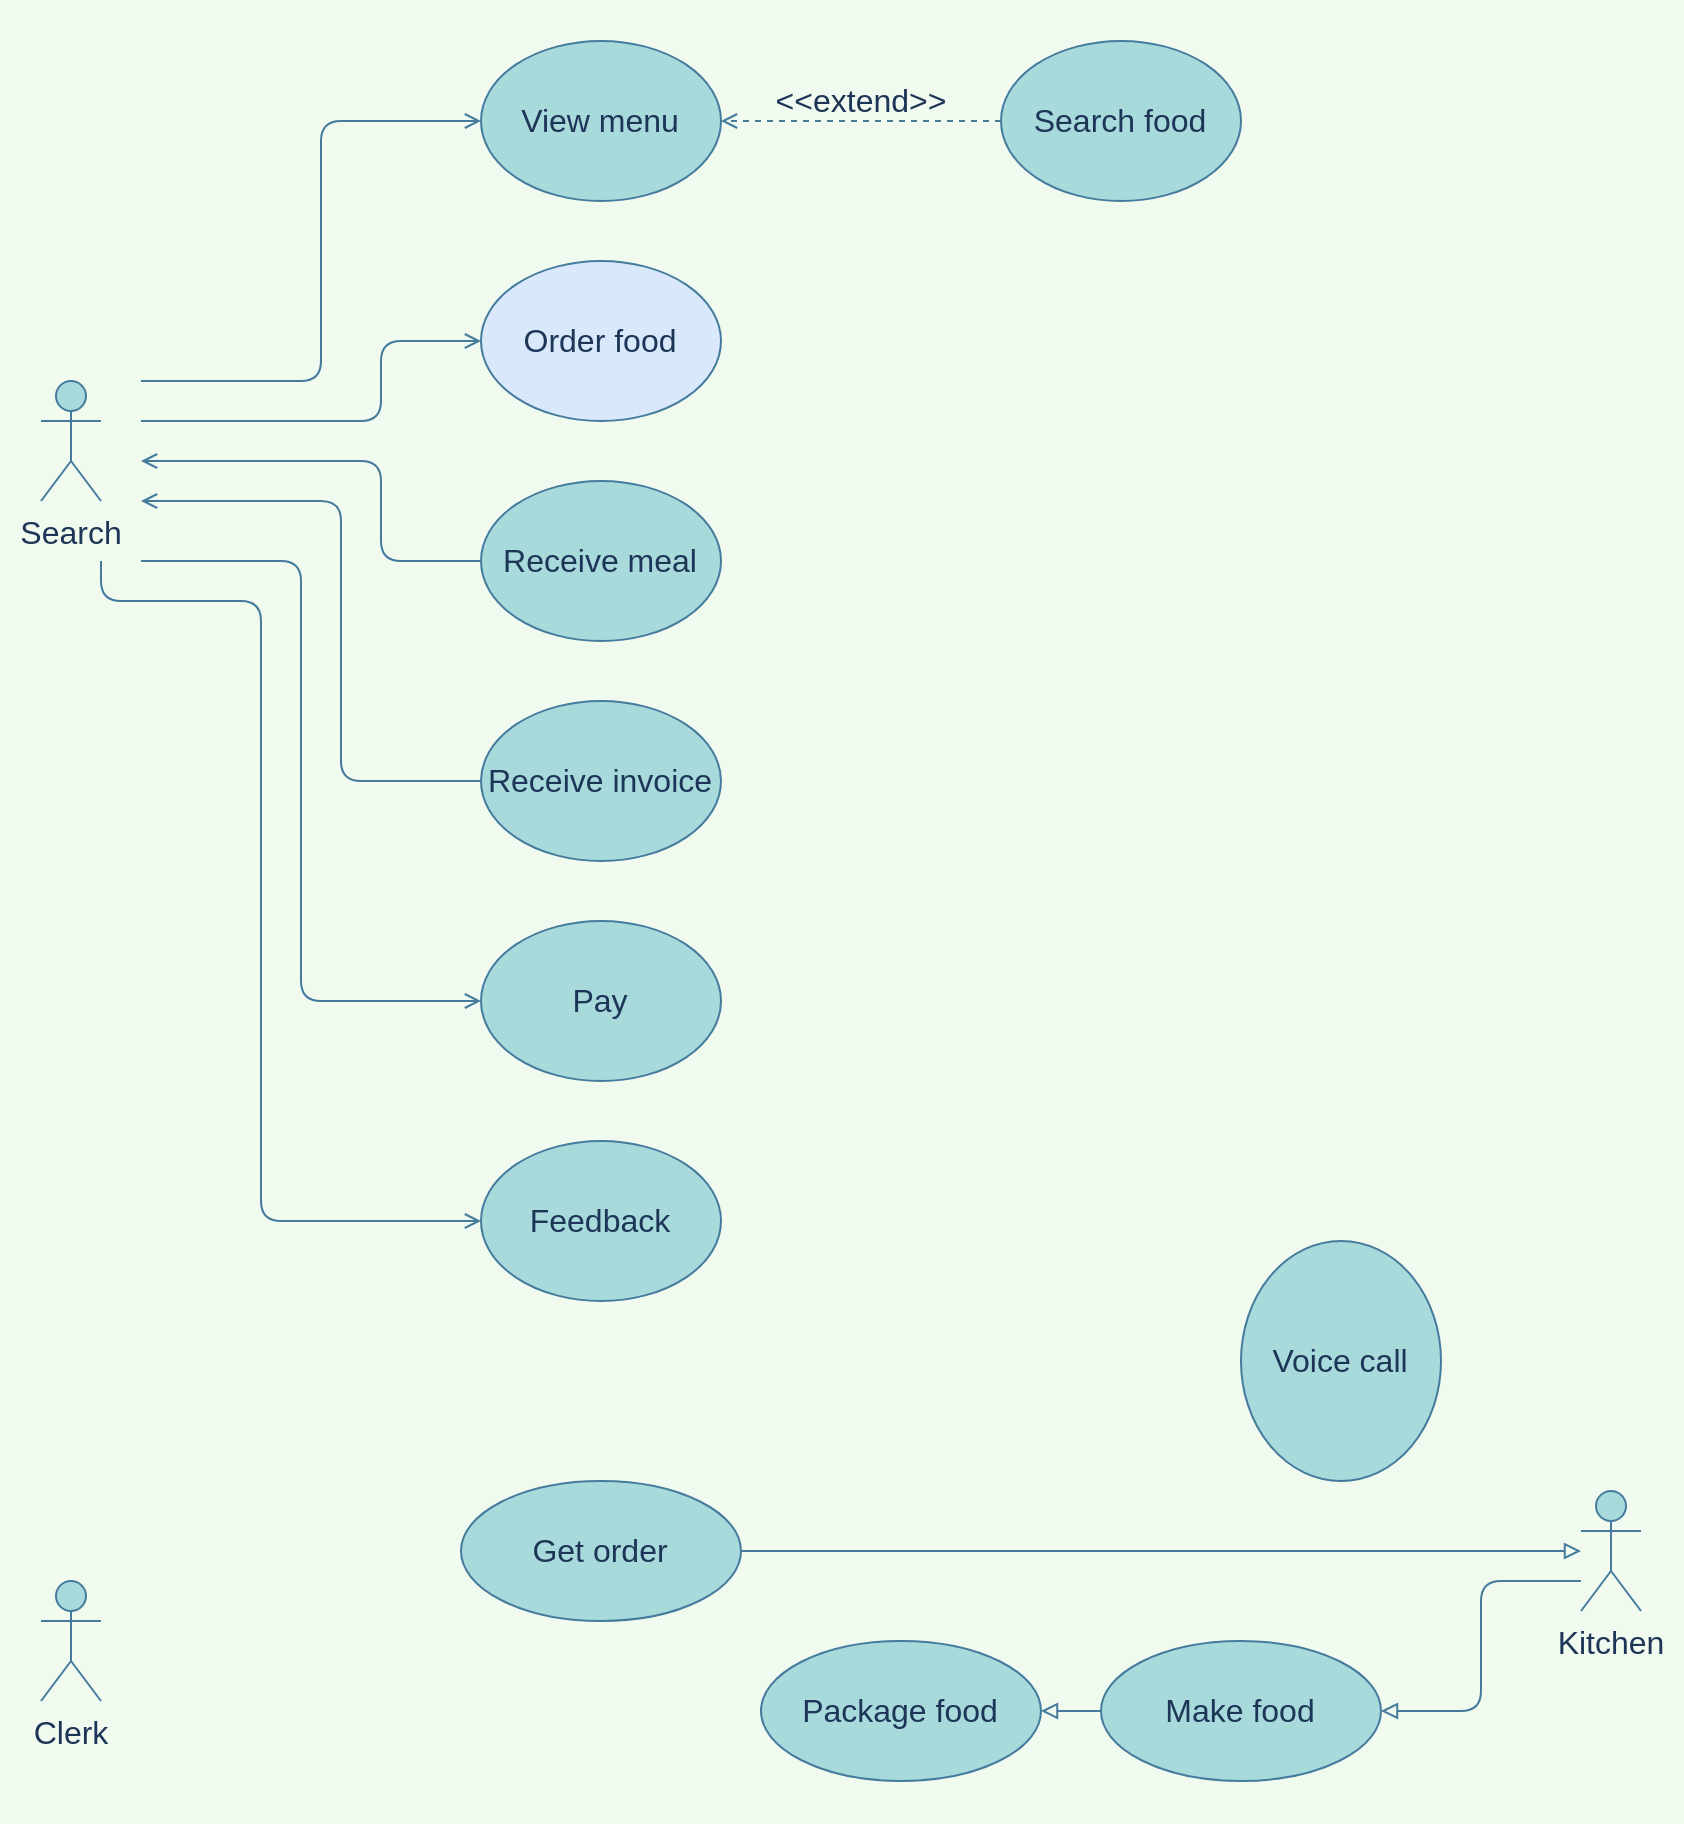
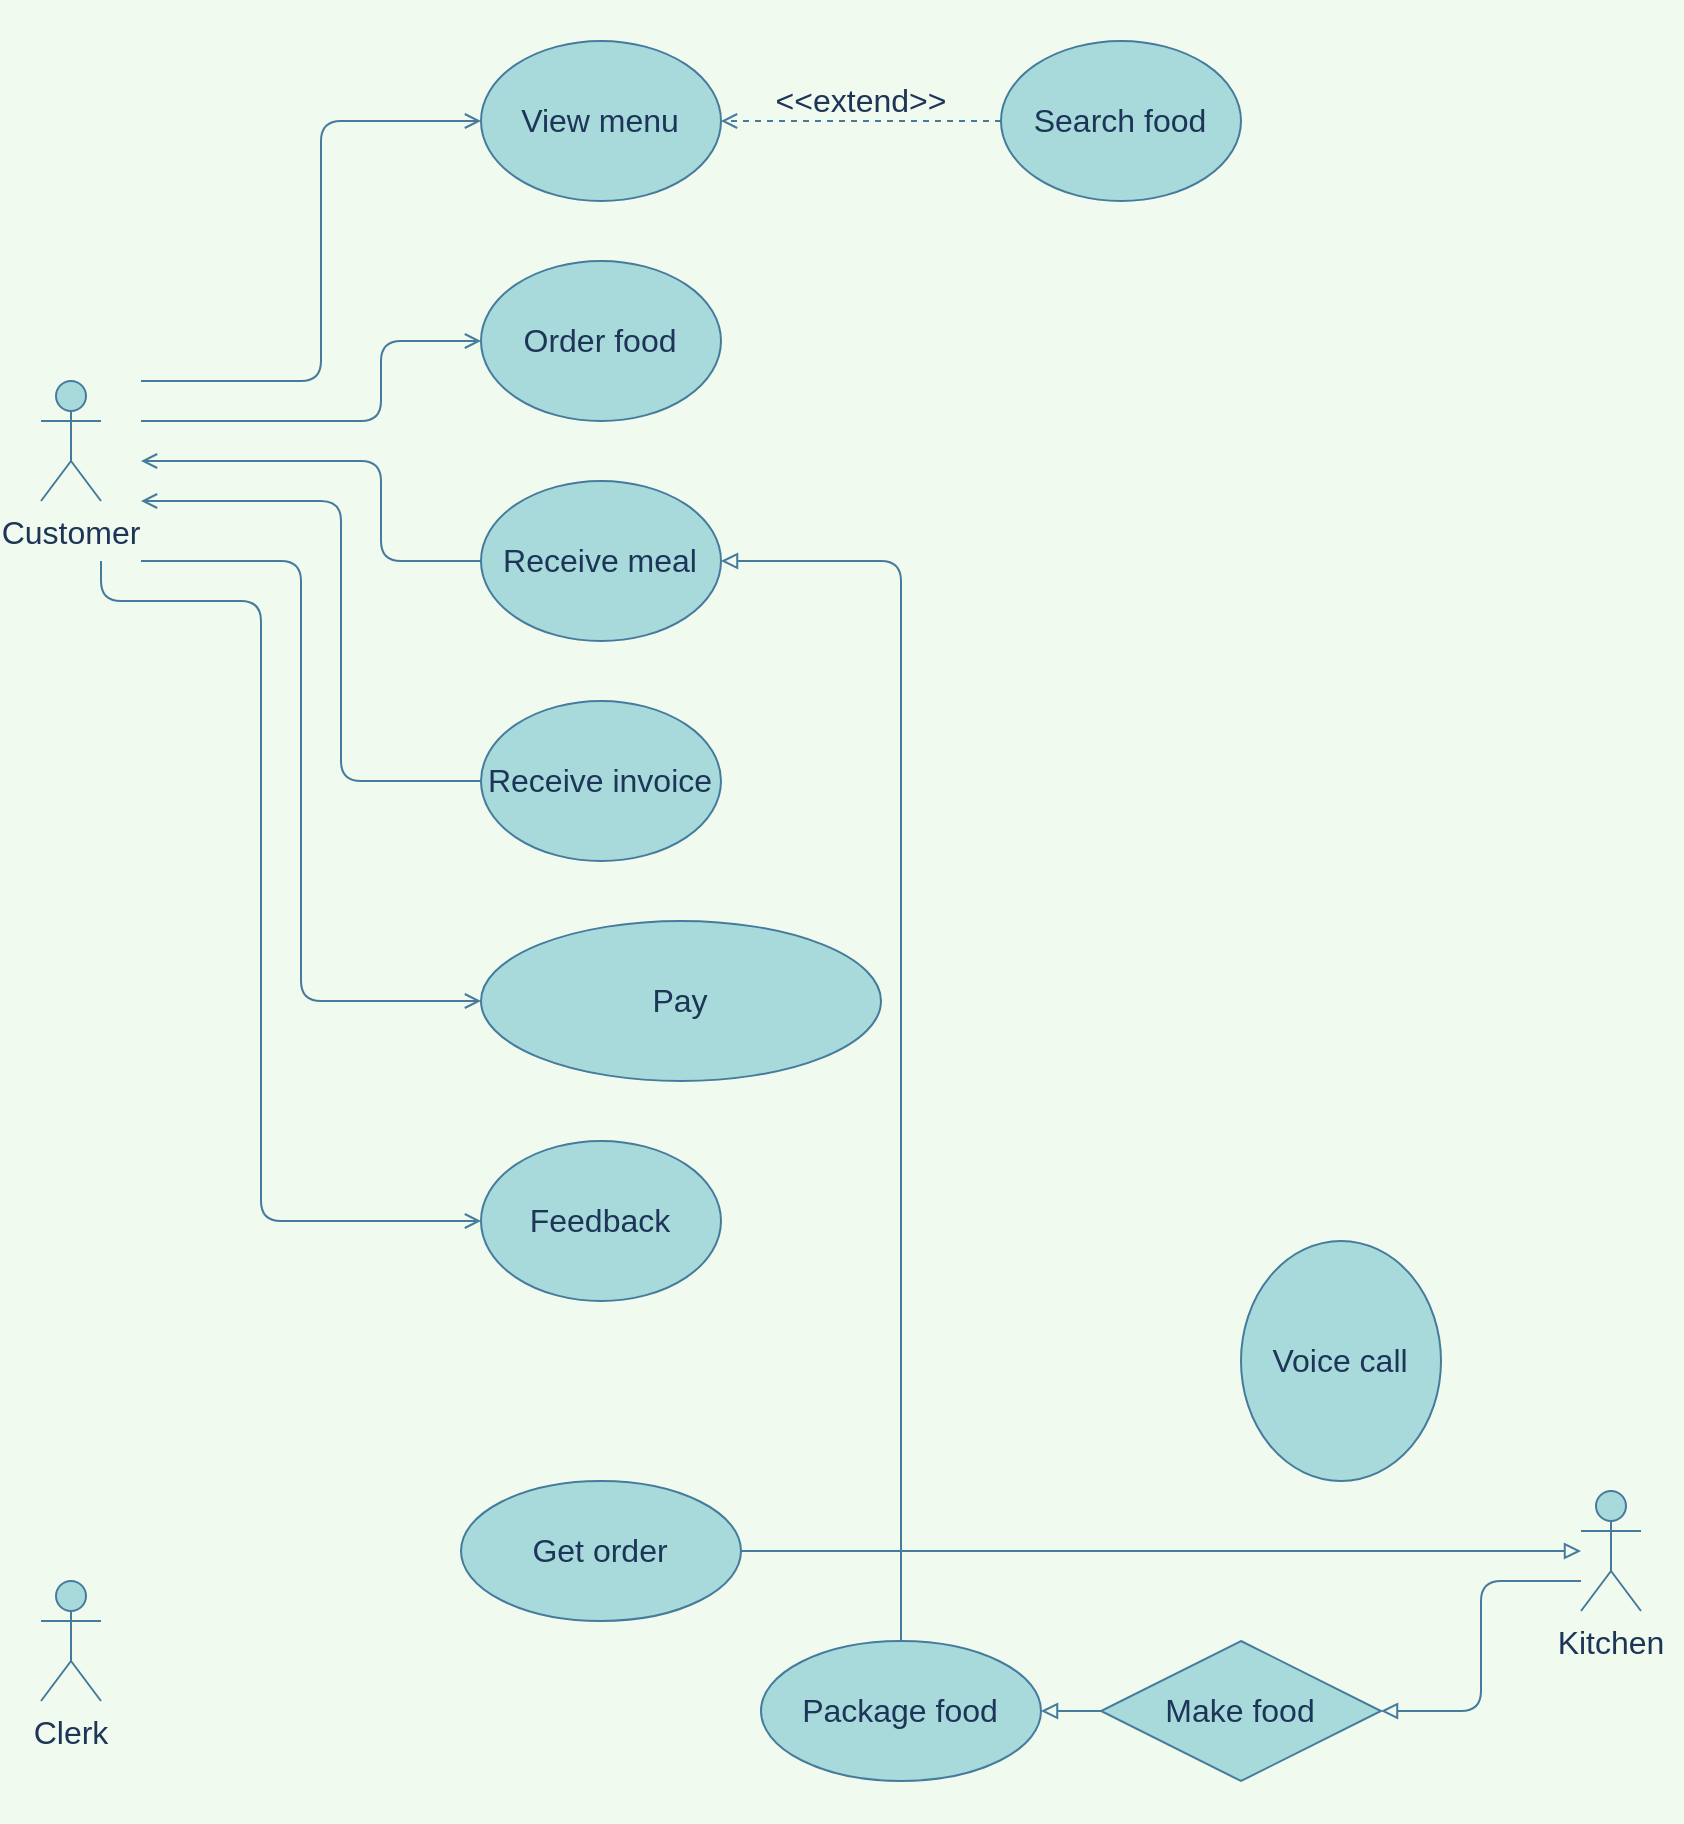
(601, 341) -> (601, 341)
(72, 534) -> (72, 534)
(601, 1001) -> (681, 1001)
none -> (901, 1027)
(1241, 1711) -> (1241, 1711)
